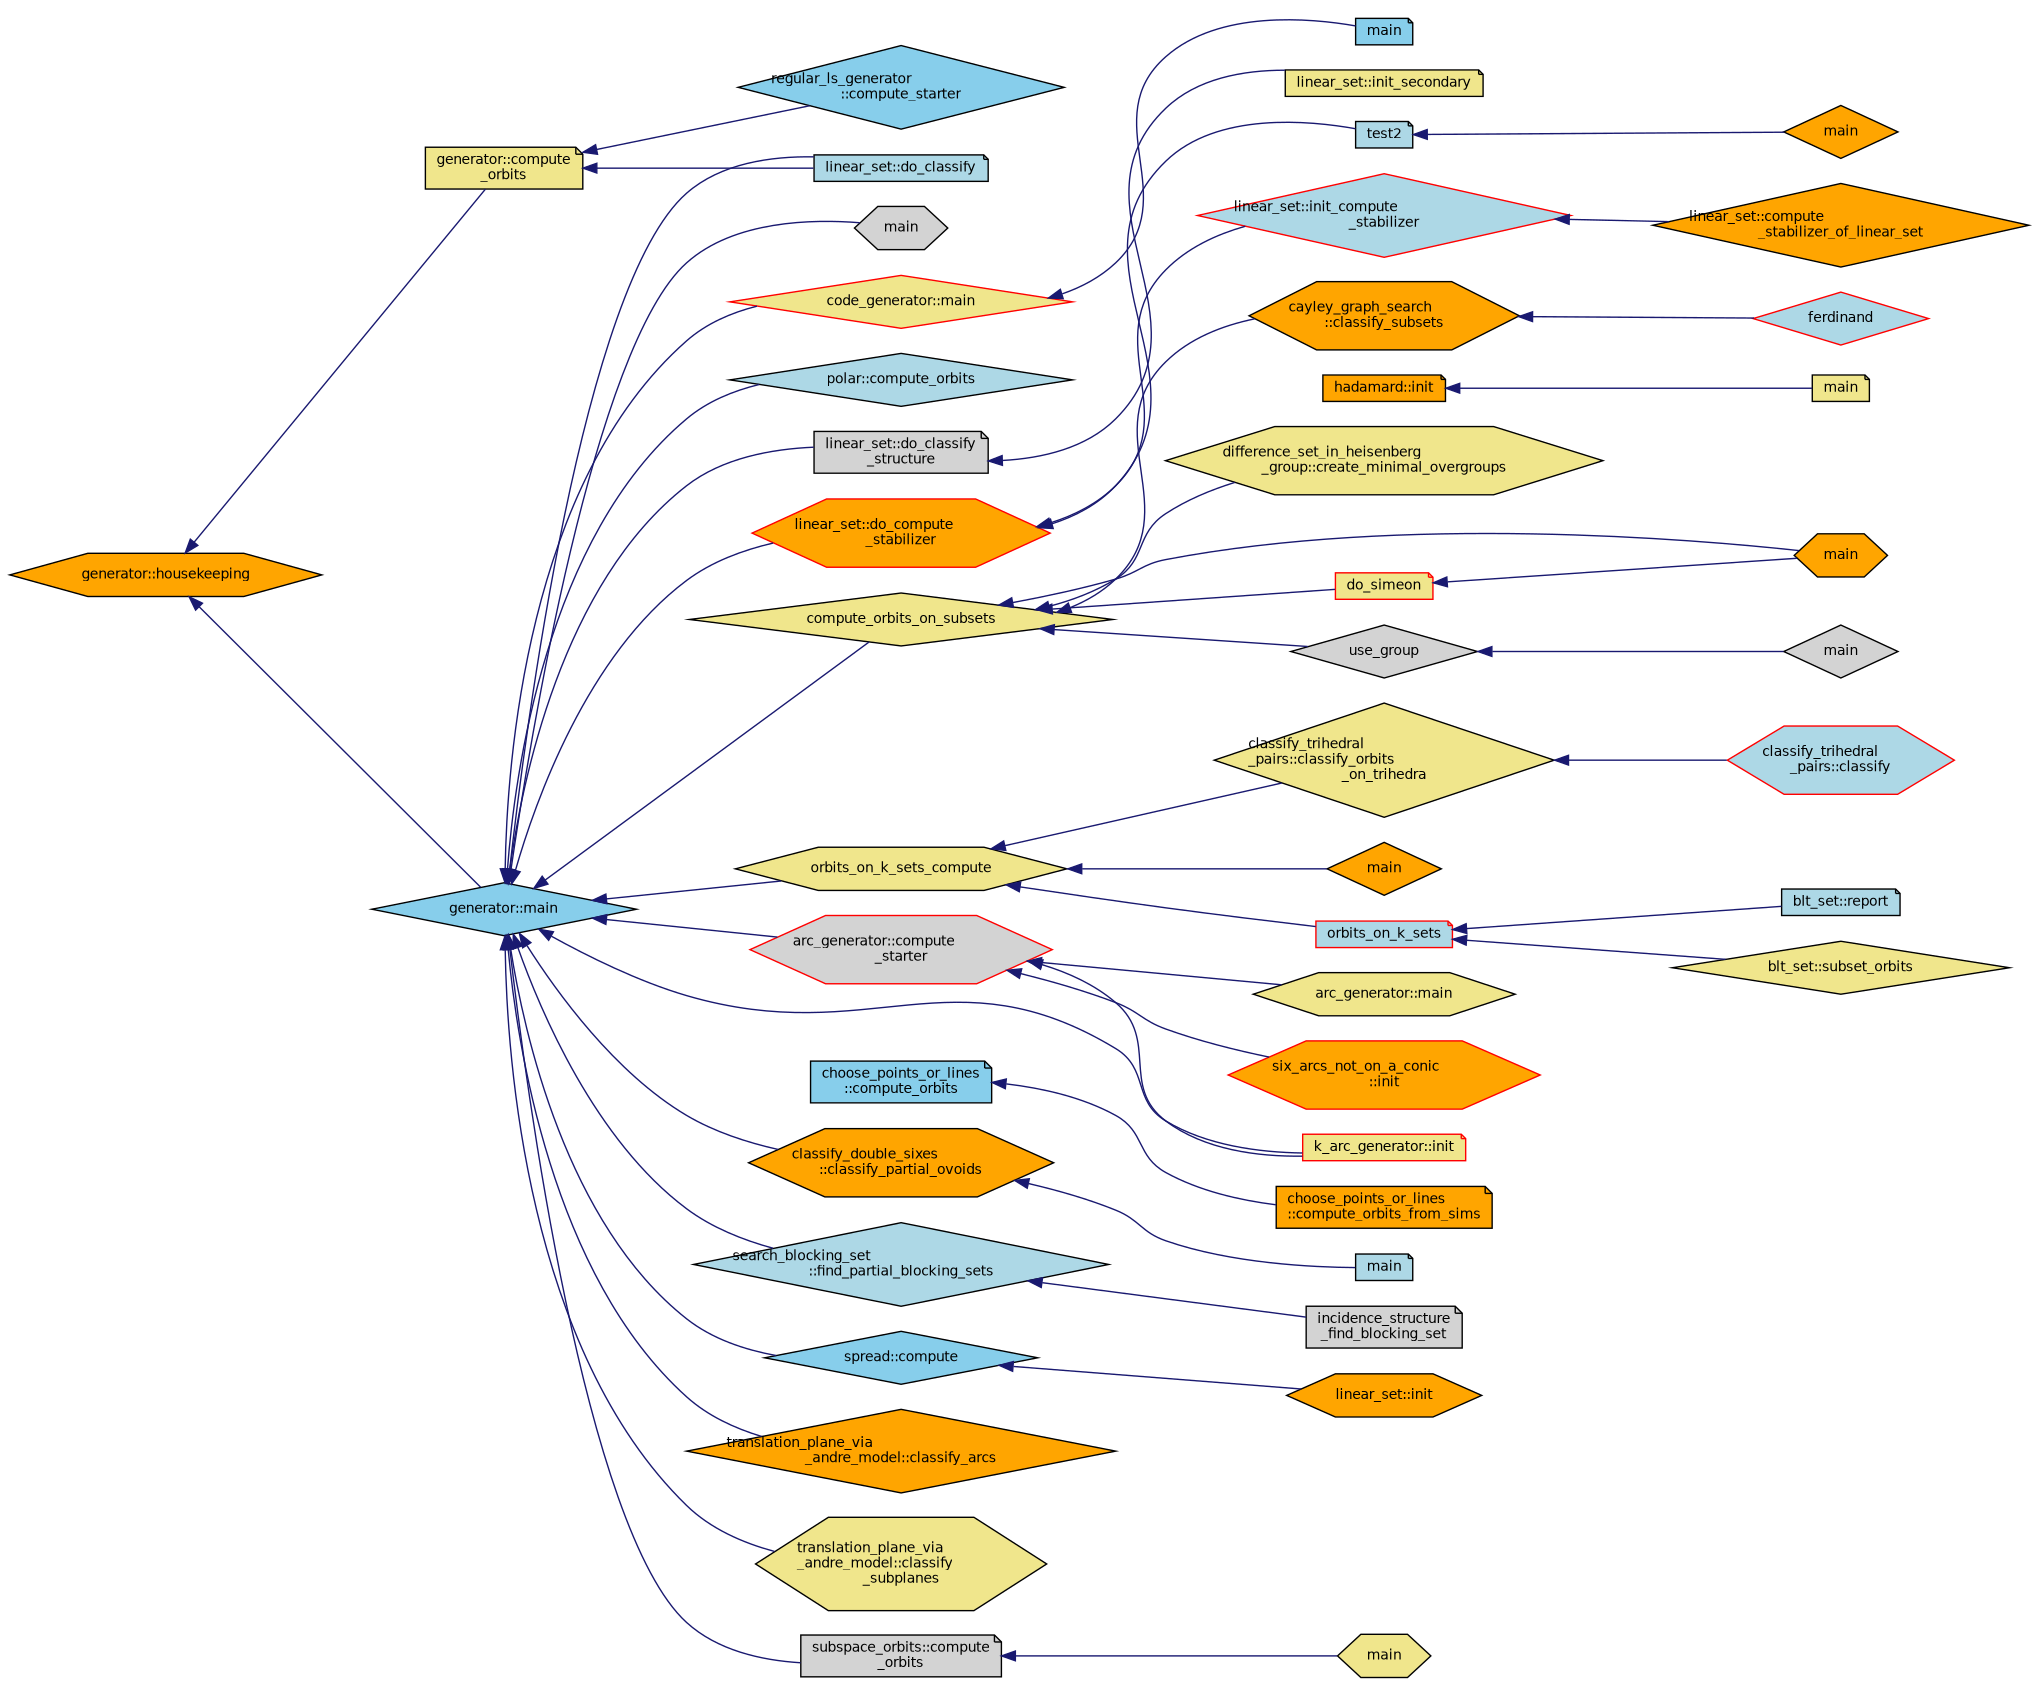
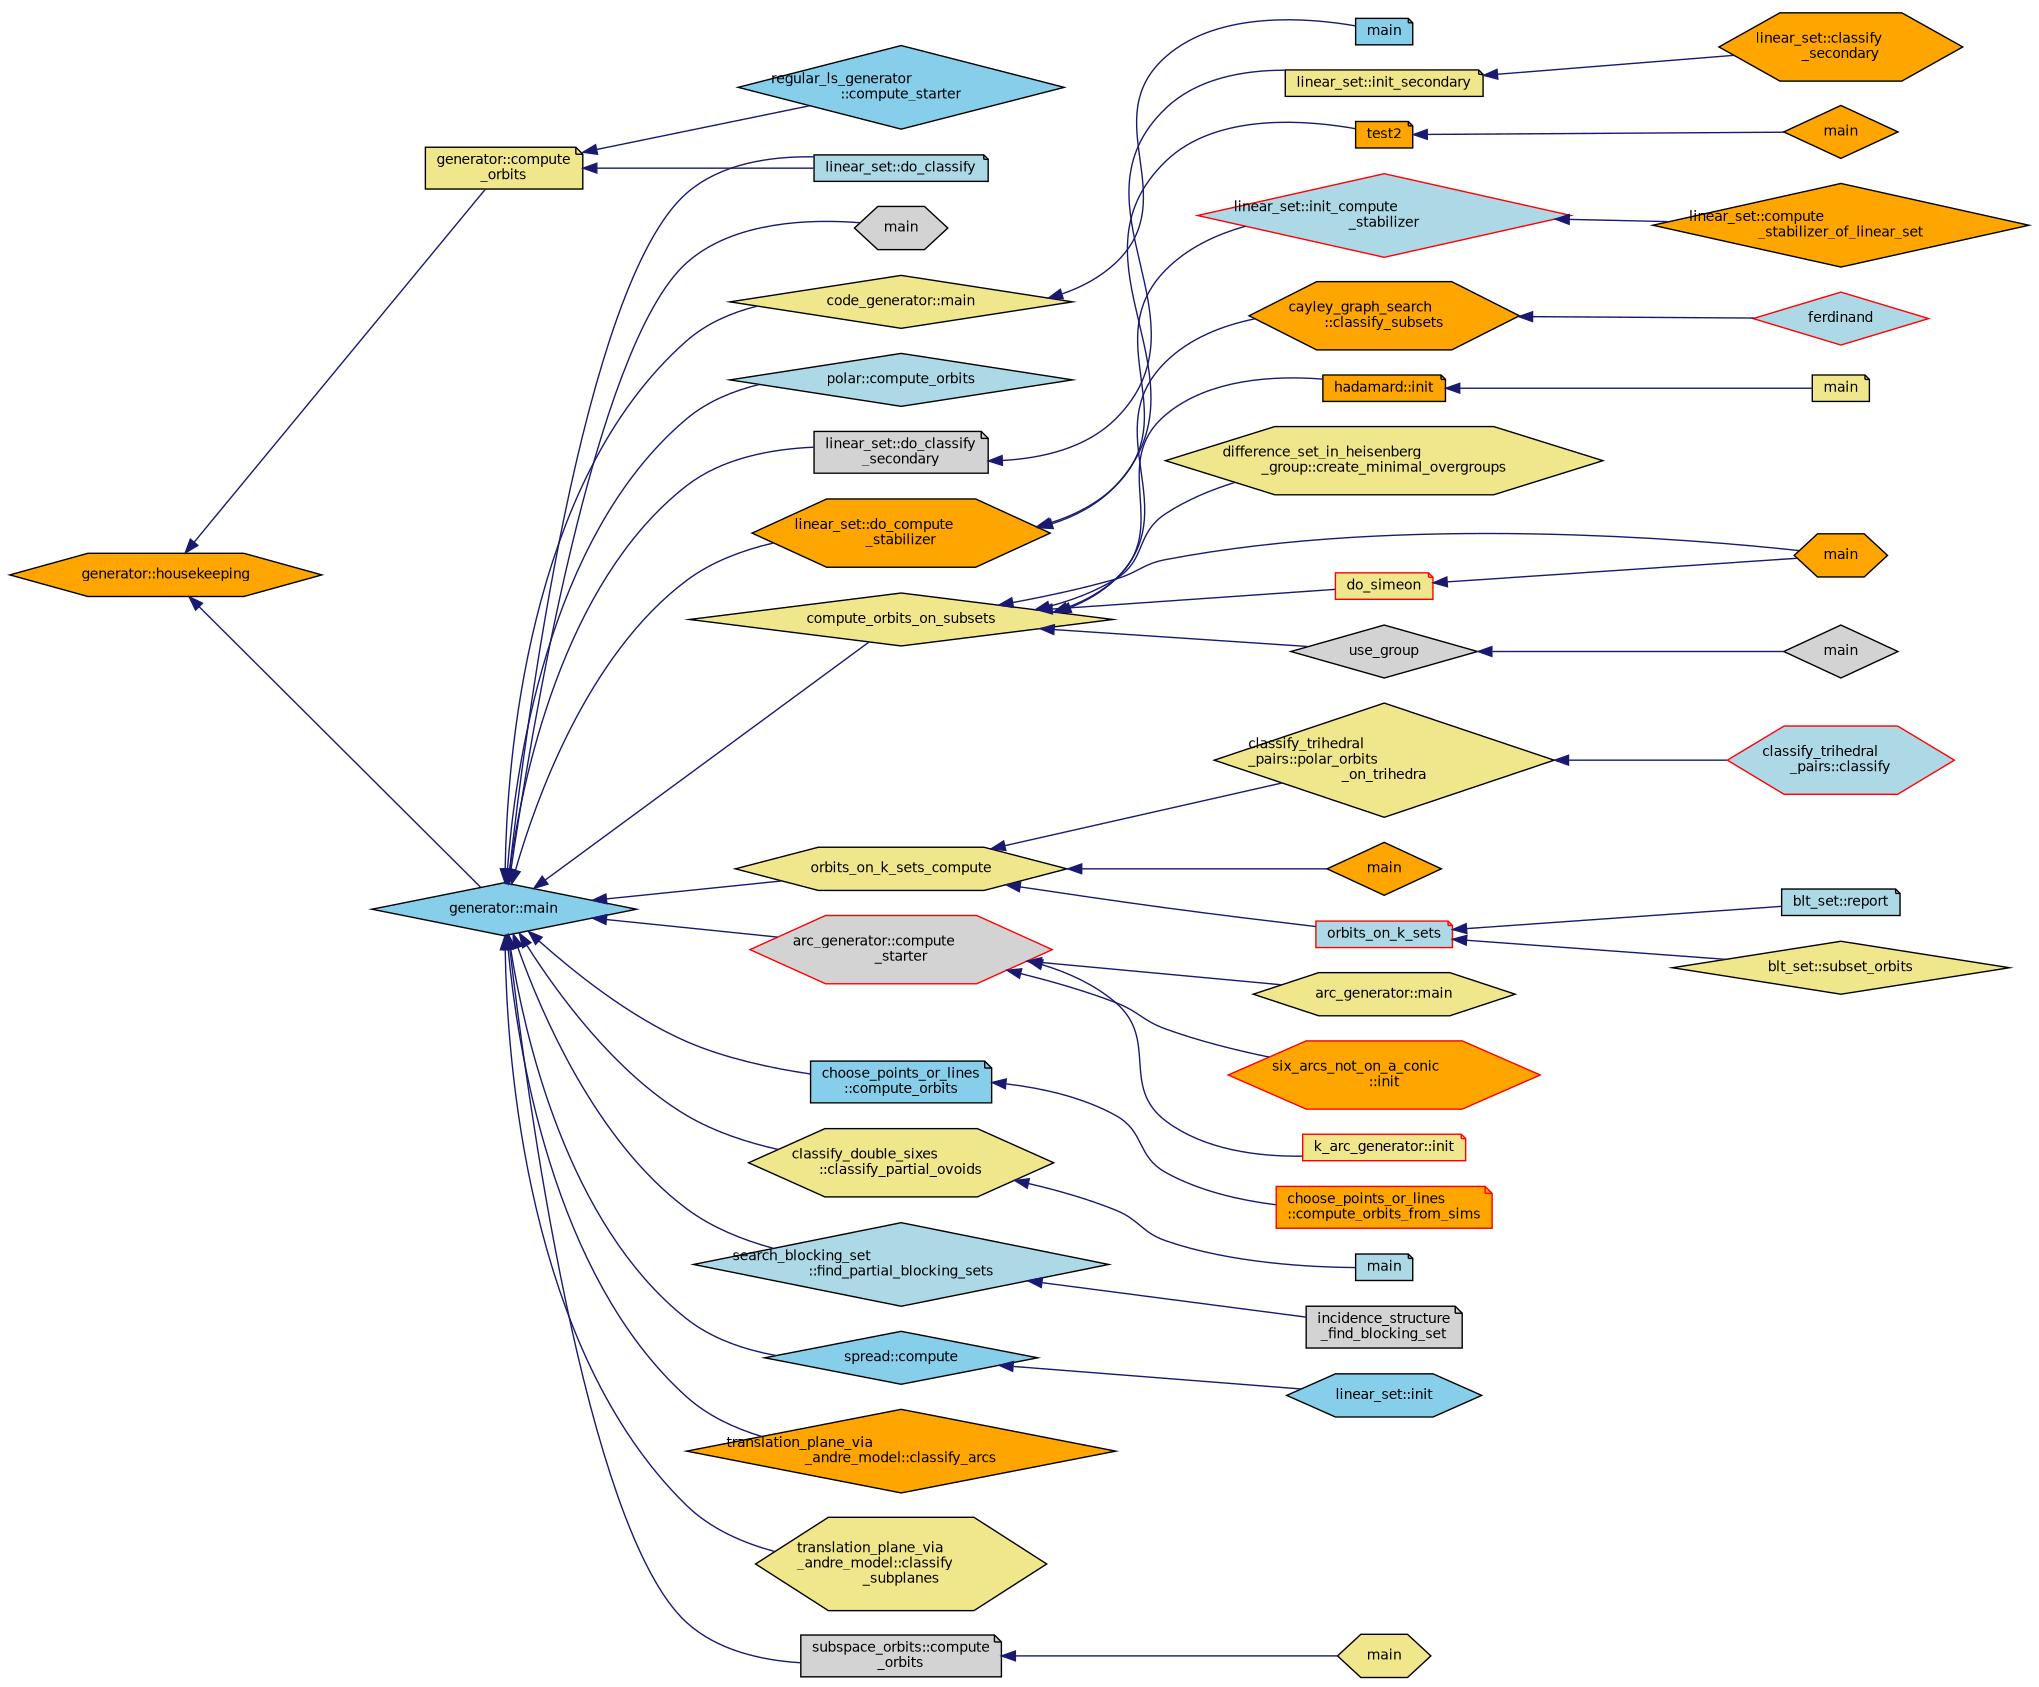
none -> (1841, 47)
(1384, 135) -> (1384, 135)
(901, 302) -> (901, 302)
none -> (1156, 426)
(901, 452) -> (901, 452)
(901, 533) -> (901, 533)
(1384, 760) -> (1384, 760)
(947, 1003) -> (664, 1030)
(901, 1163) -> (901, 1163)
(1384, 1207) -> (1384, 1207)
(1384, 1395) -> (1384, 1395)
